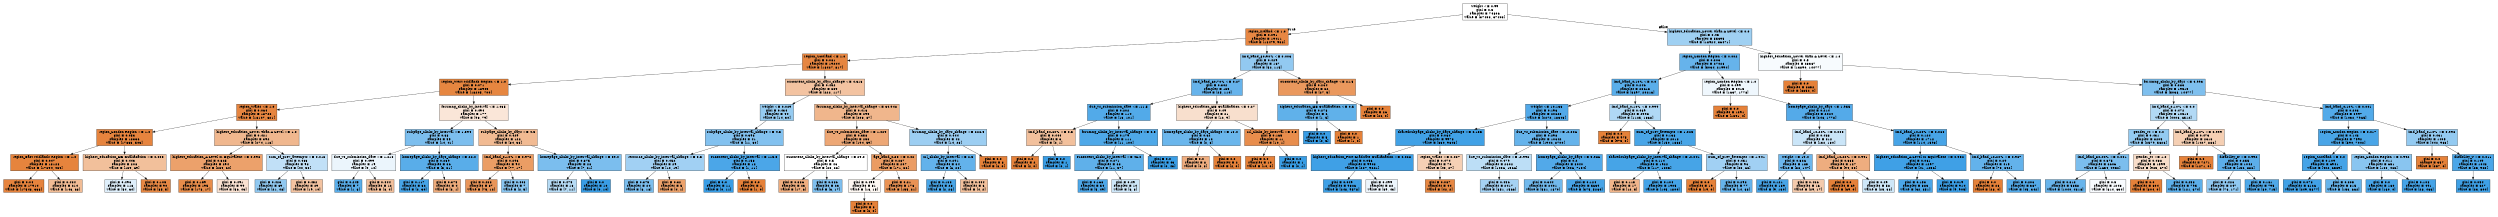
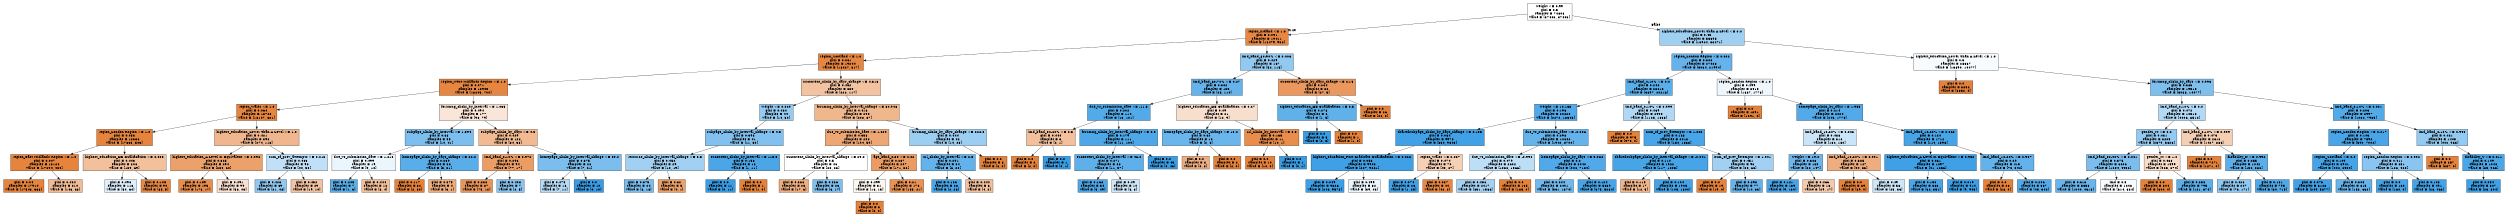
(414, 186) -> (410, 186)
none -> (1404, 186)
none -> (1515, 186)
(2108, 186) -> (2118, 186)
